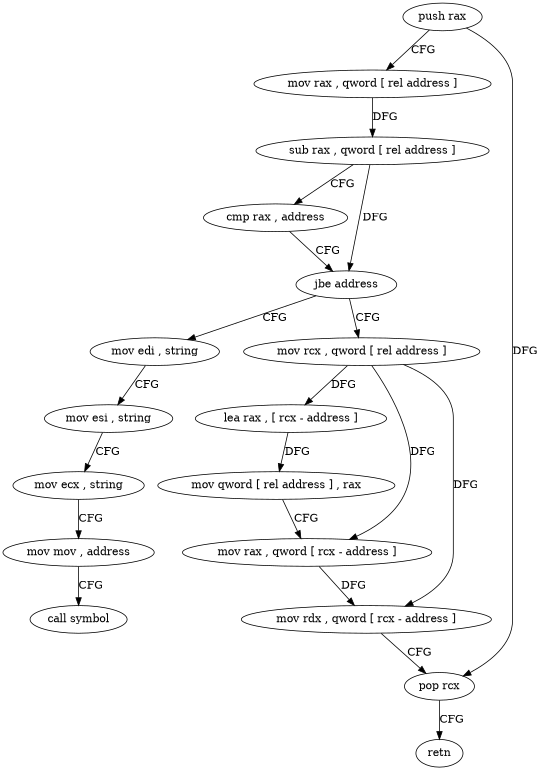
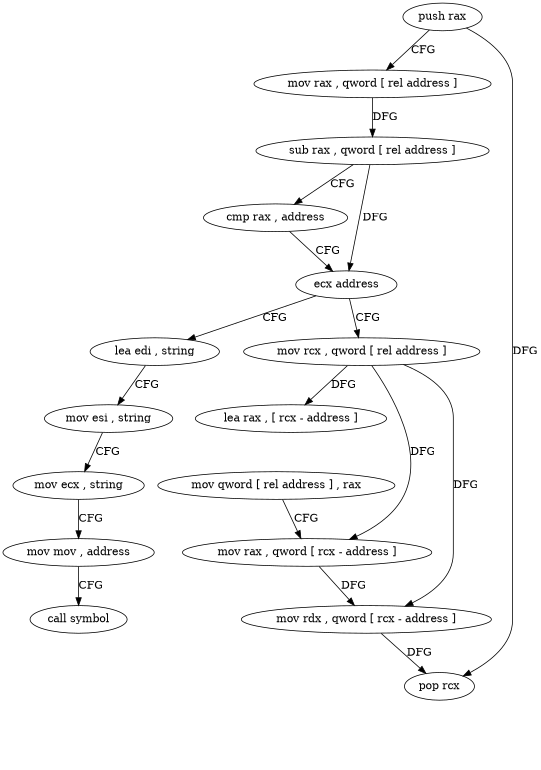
(346, 285) -> (346, 285)
(155, 352) -> (155, 352)
(285, 448) -> none
(419, 653) -> (419, 653)
(439, 753) -> none
